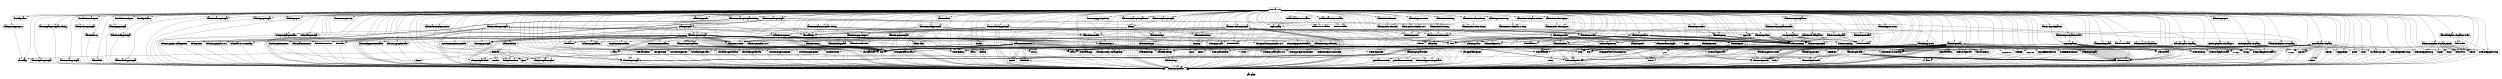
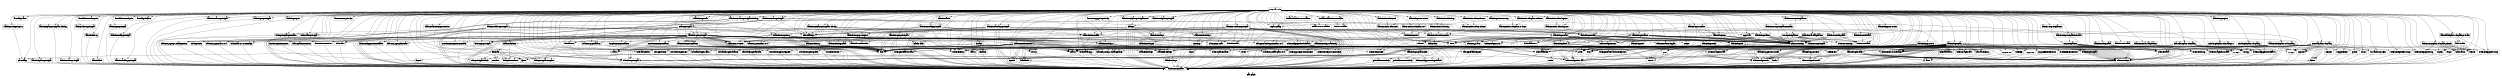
(869, 52) -> none
(1201, 52) -> none
